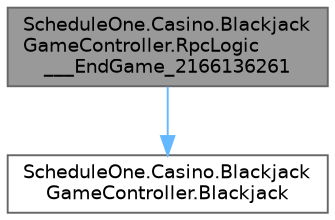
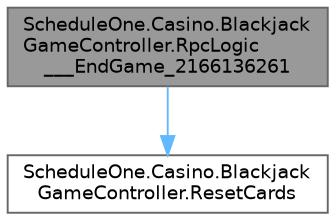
(168, 184) -> (168, 184)
